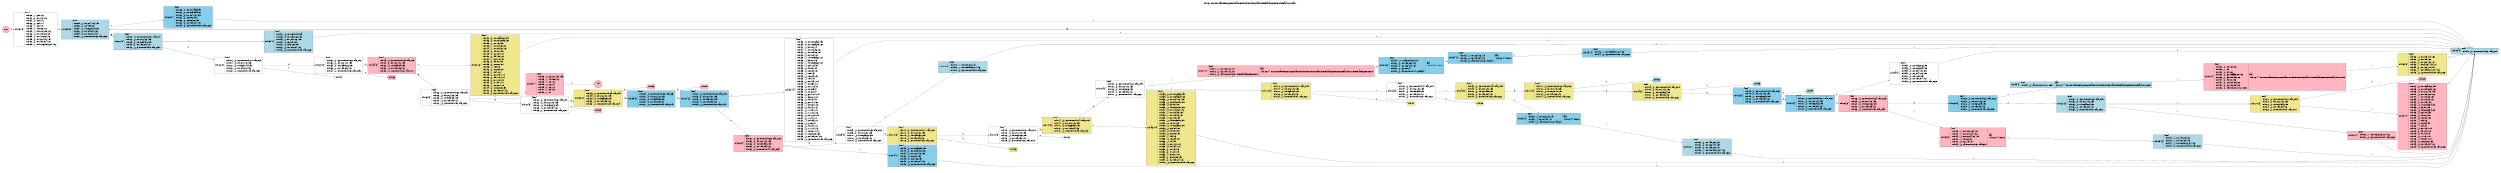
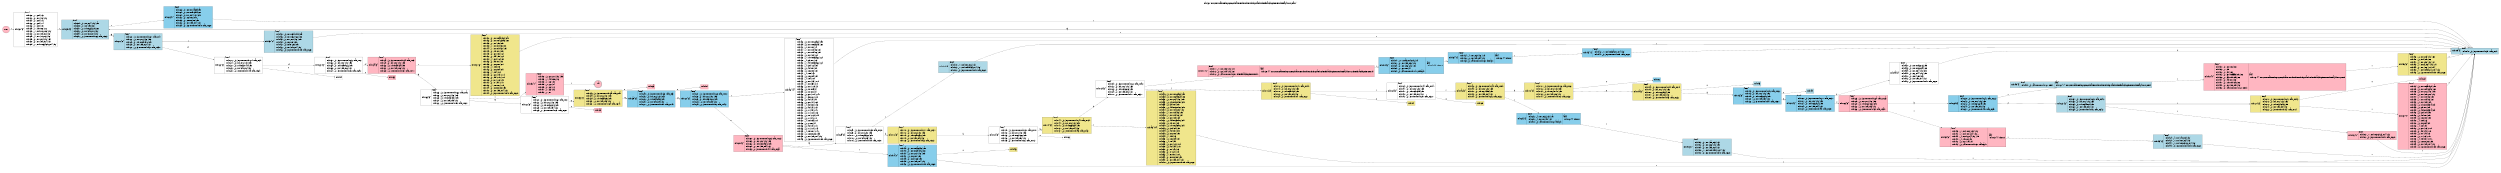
(973, 144) -> (973, 152)
